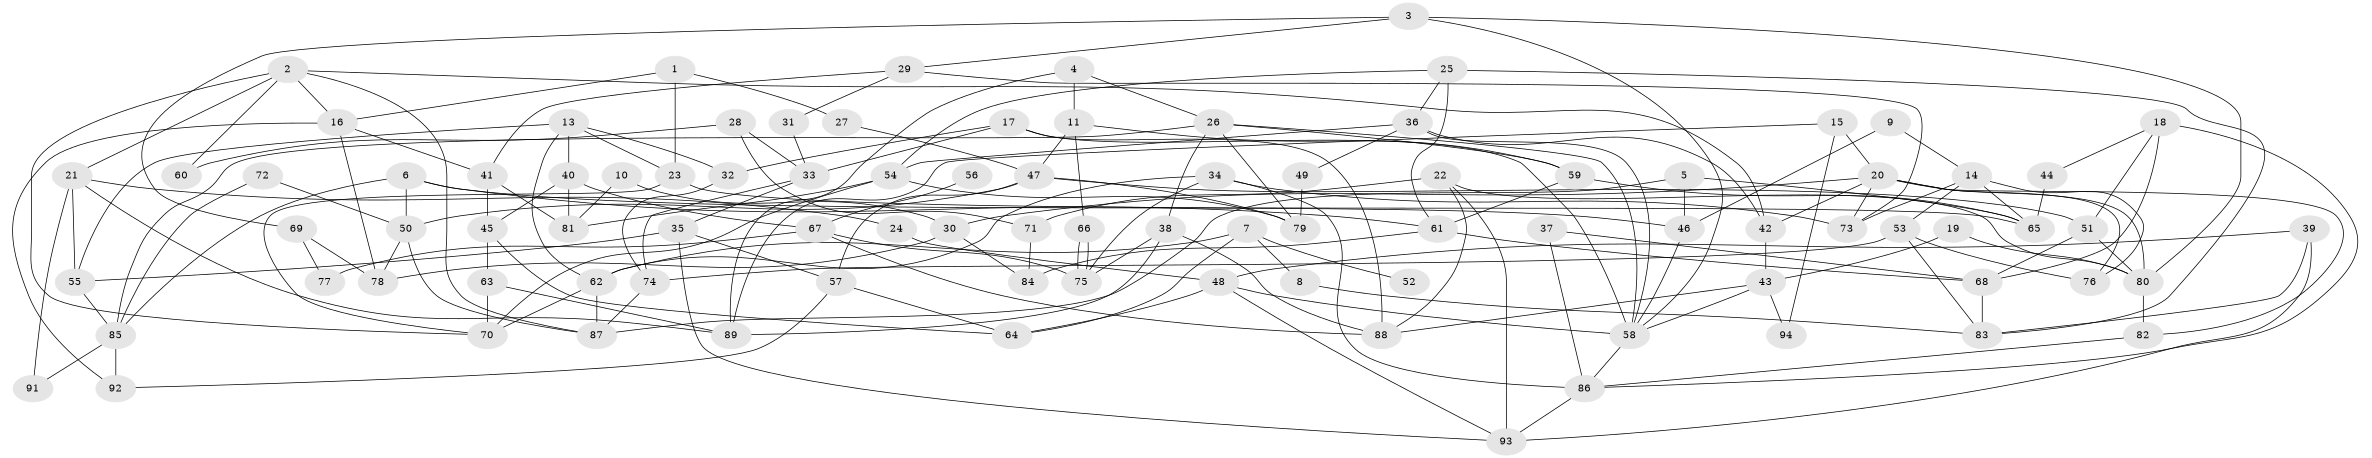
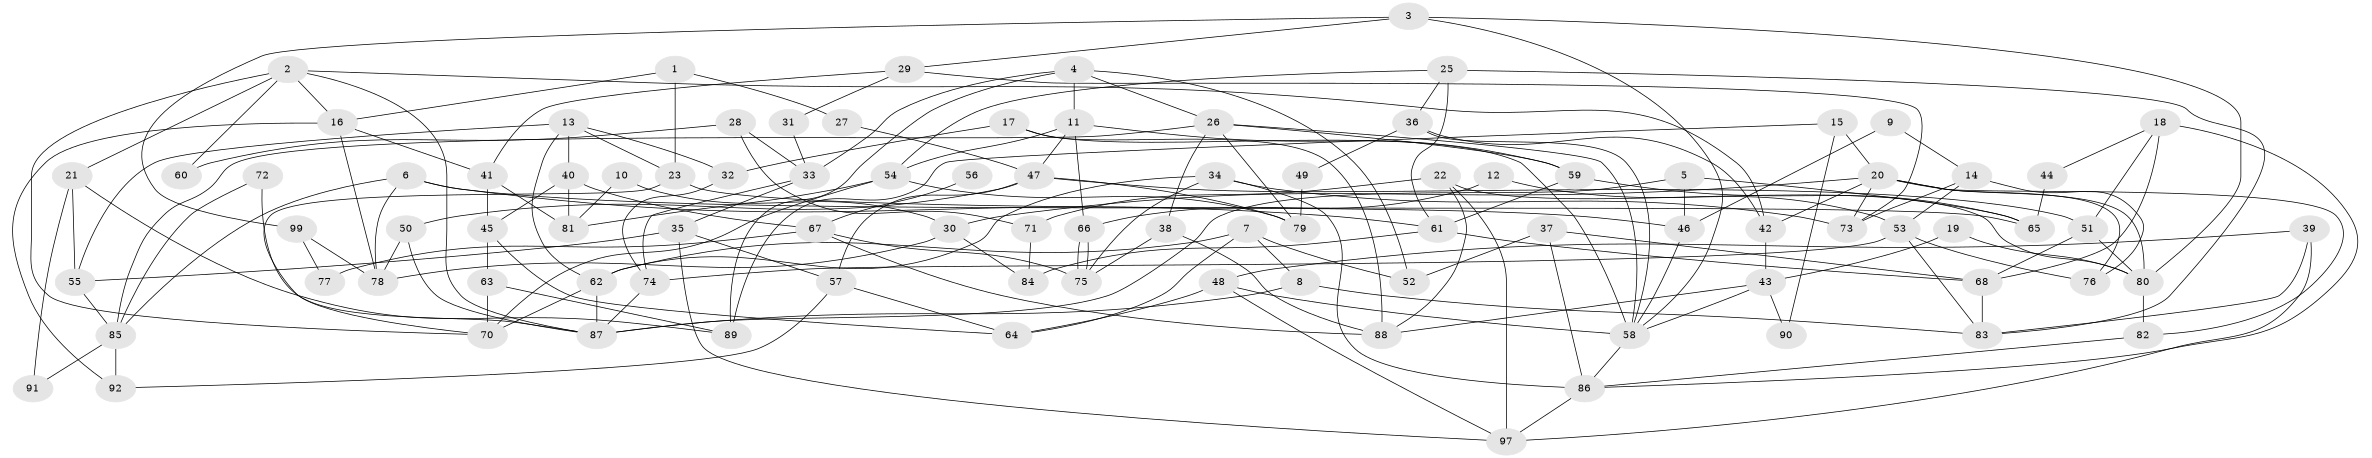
none -> (1288, 117)
(1113, 146) -> (982, 148)
(909, 149) -> (930, 97)
none -> (1494, 176)
(2001, 201) -> none
(340, 204) -> (379, 315)
(406, 205) -> (377, 226)
(297, 229) -> (297, 229)
(897, 229) -> none
none -> (1478, 256)
none -> (1050, 313)
(958, 325) -> none
(1786, 335) -> (1786, 335)
(1506, 442) -> (1506, 442)
